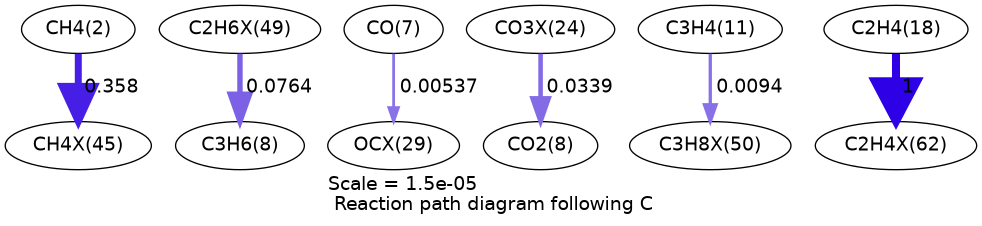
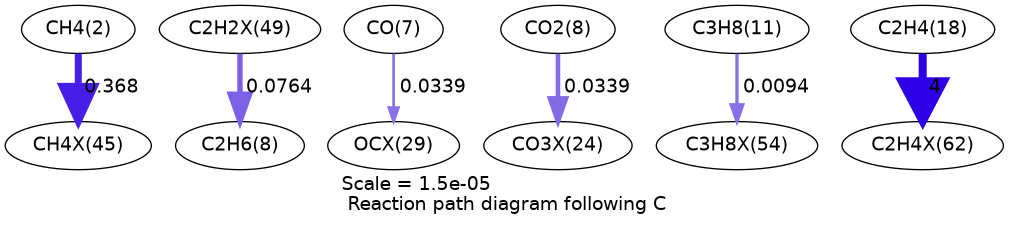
(240, 29) -> (240, 29)
(710, 29) -> (737, 29)
(541, 76) -> (558, 76)
(109, 88) -> (109, 88)
(436, 88) -> (430, 88)
(905, 88) -> (932, 88)
(240, 146) -> (240, 146)
(710, 146) -> (737, 146)
